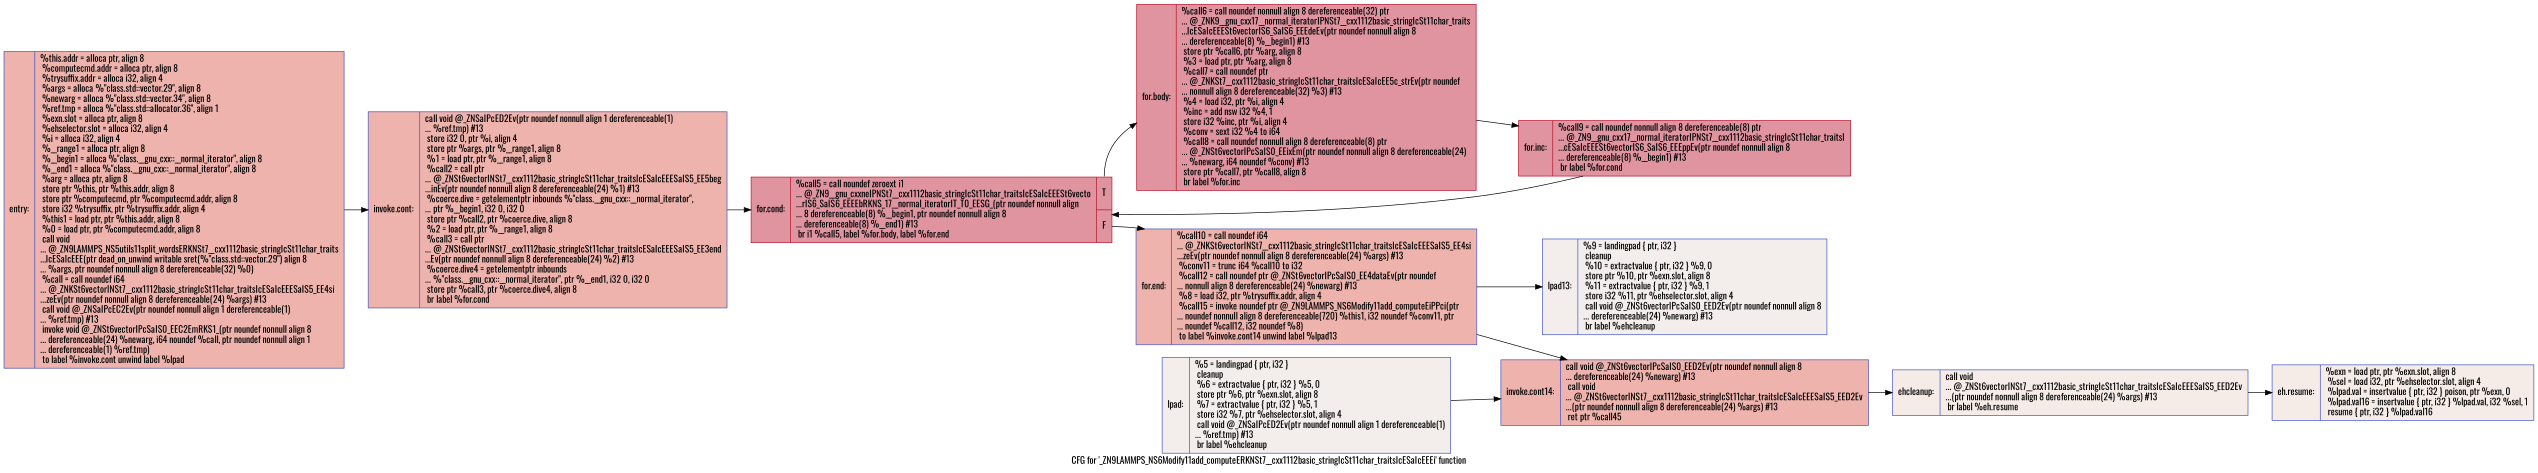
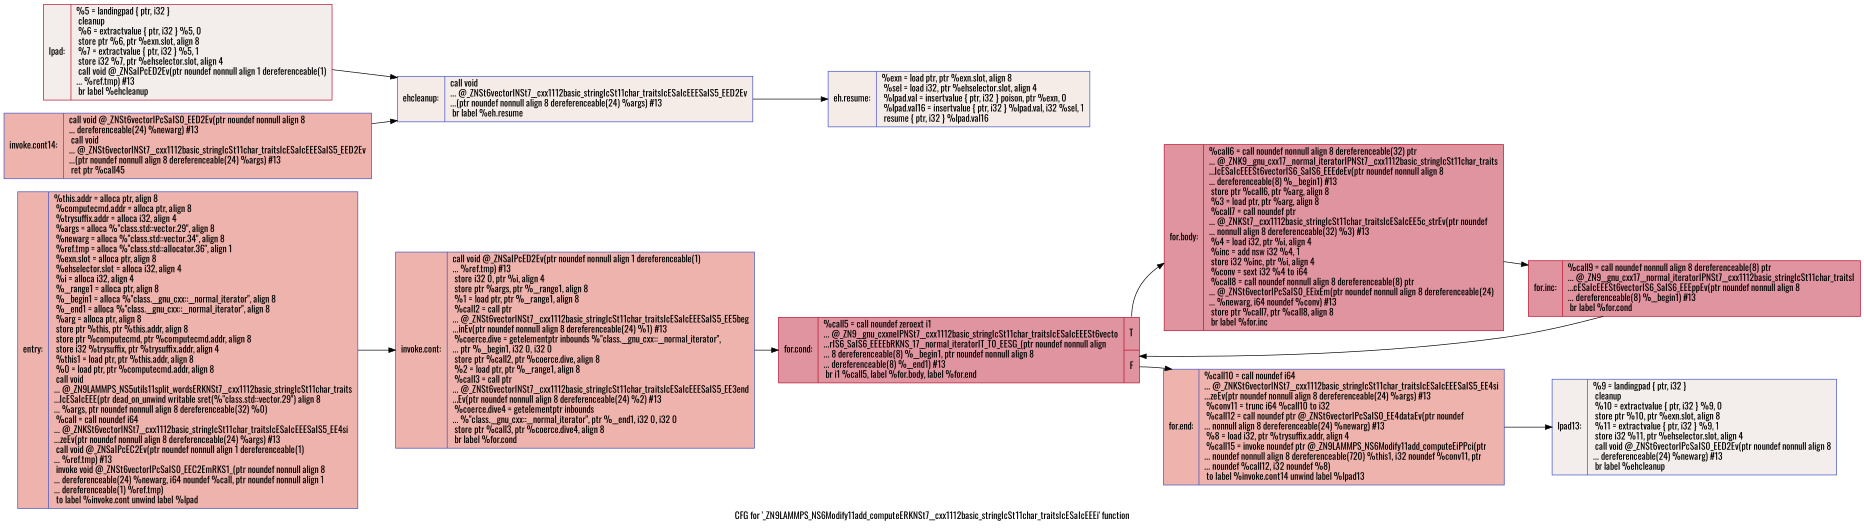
(1519, 346) -> none
(1472, 400) -> (361, 73)
(1306, 405) -> (188, 52)
